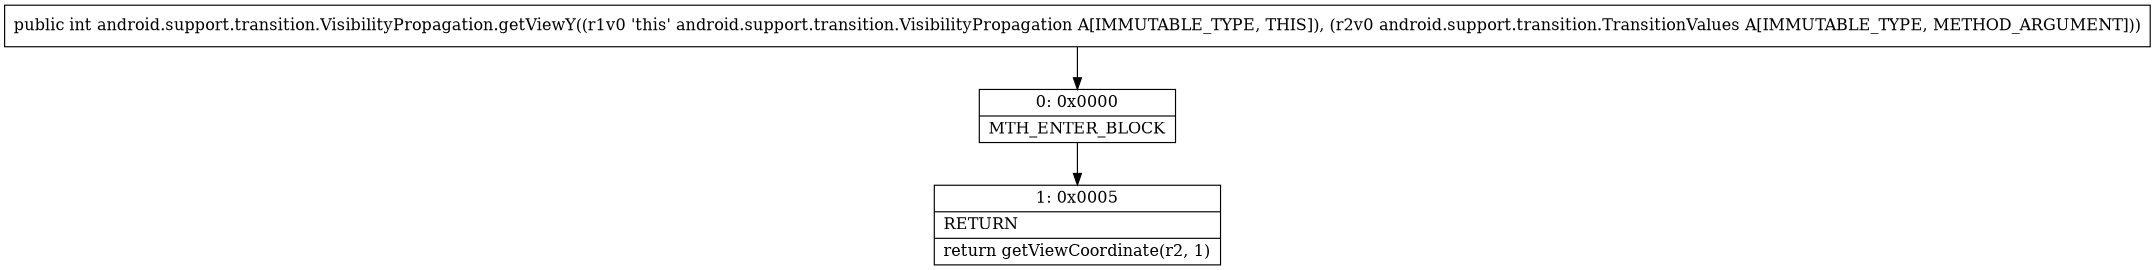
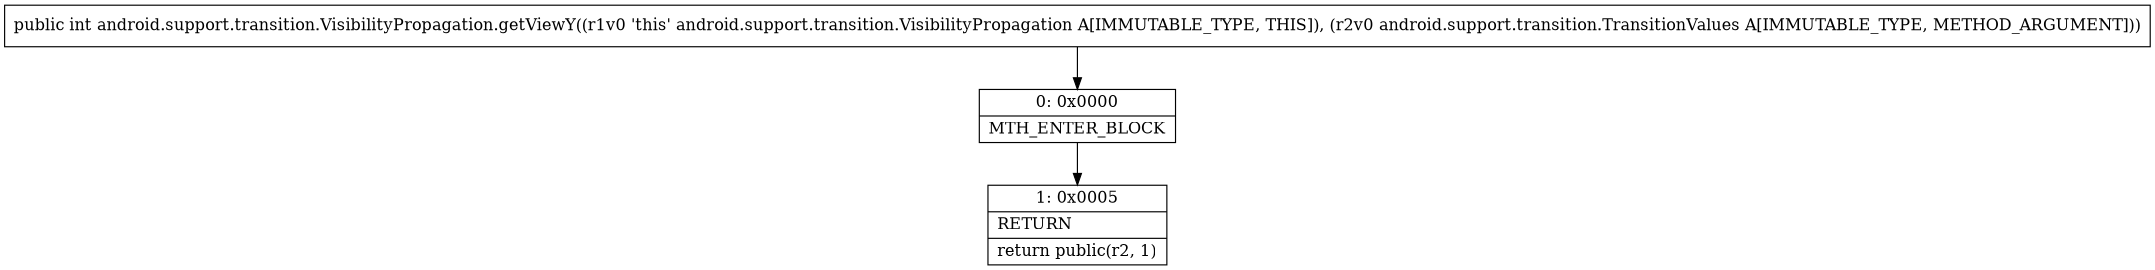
(1077, 251) -> (1077, 251)
